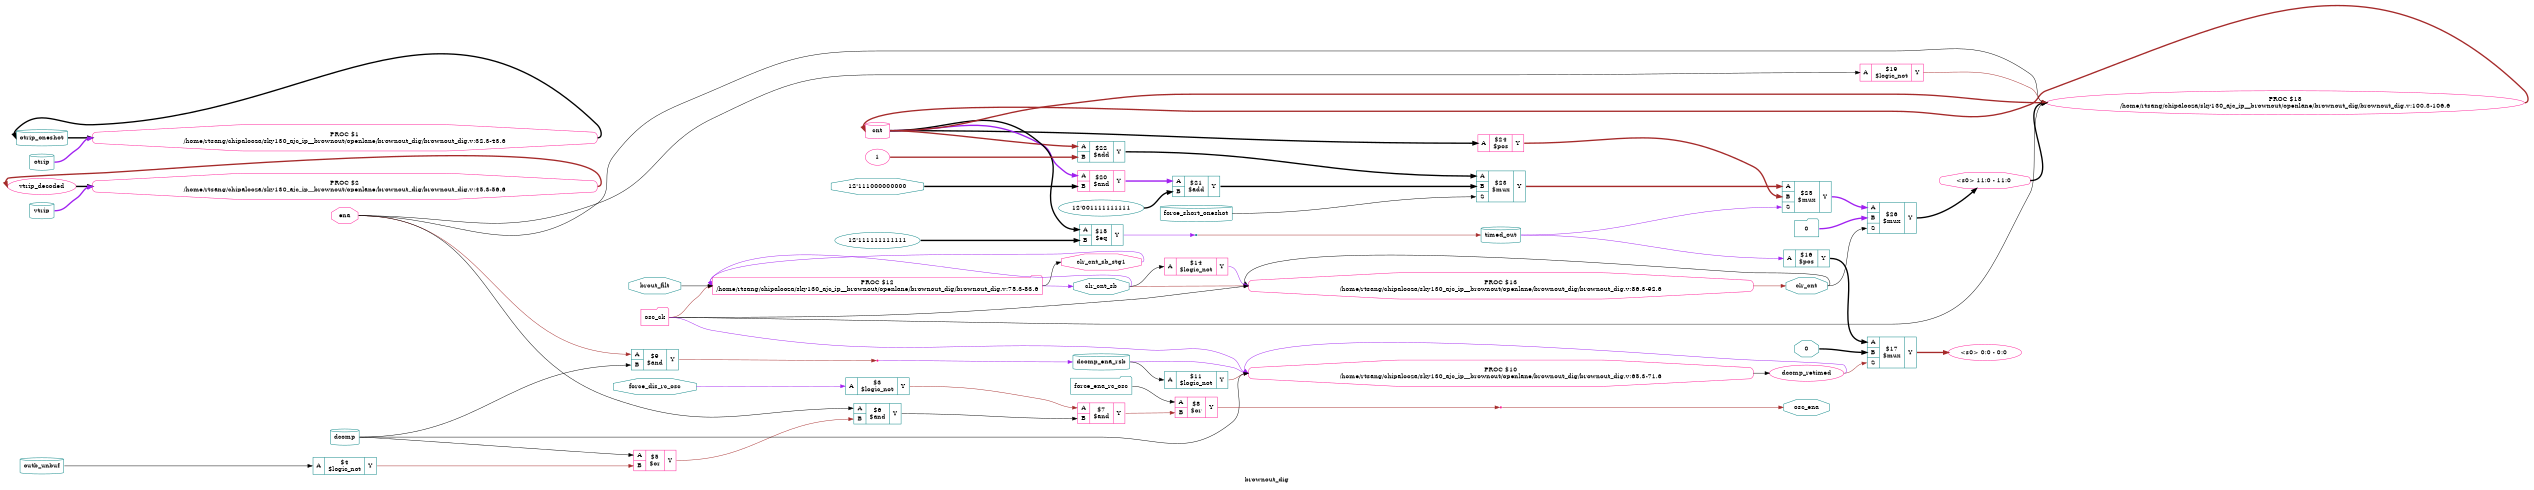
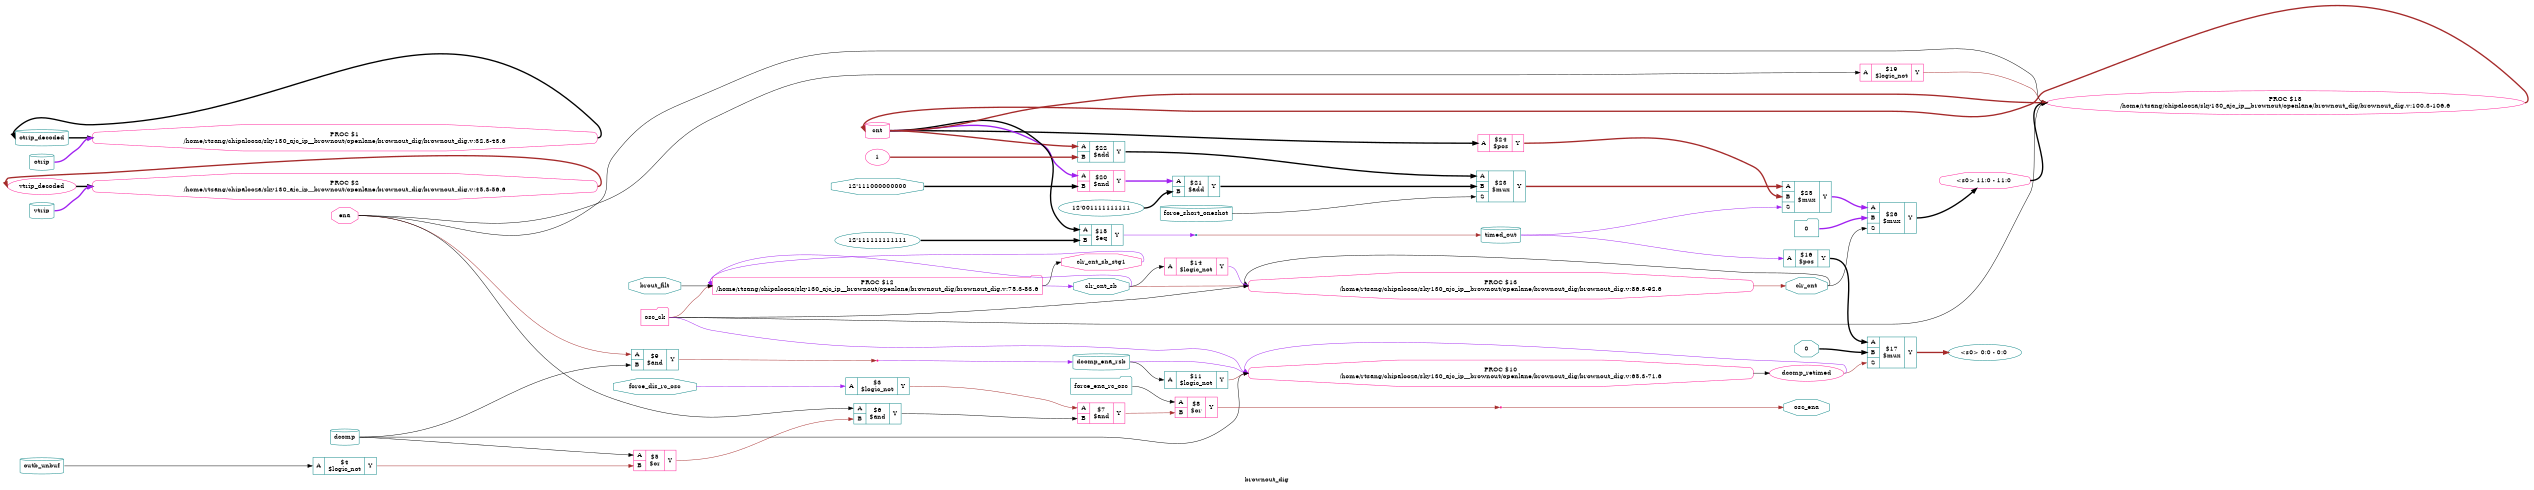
(42, 138) -> (42, 138)
(1985, 352) -> (1985, 352)
